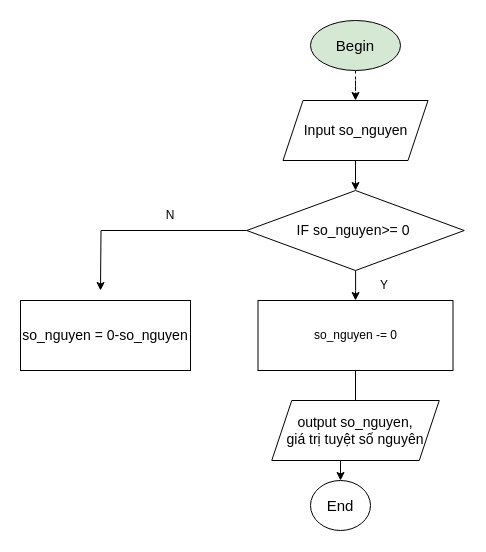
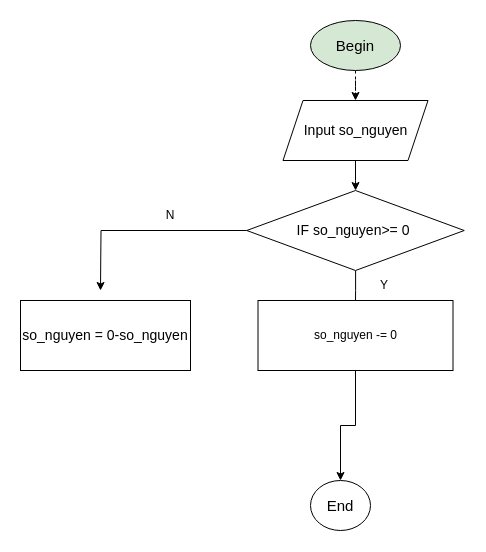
(356, 292) -> (356, 295)
(356, 431) -> none
